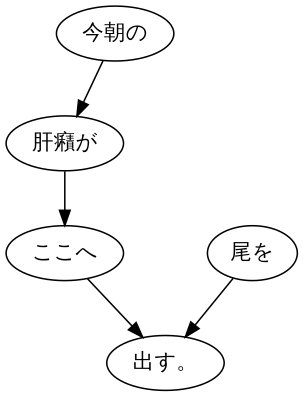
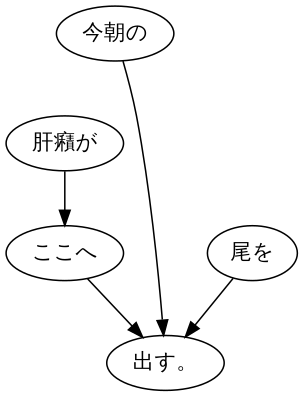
(93, 81) -> (148, 189)
